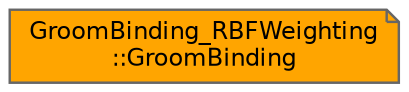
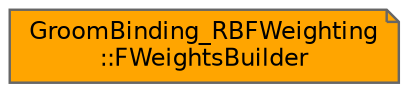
(204, 46) -> (204, 46)
